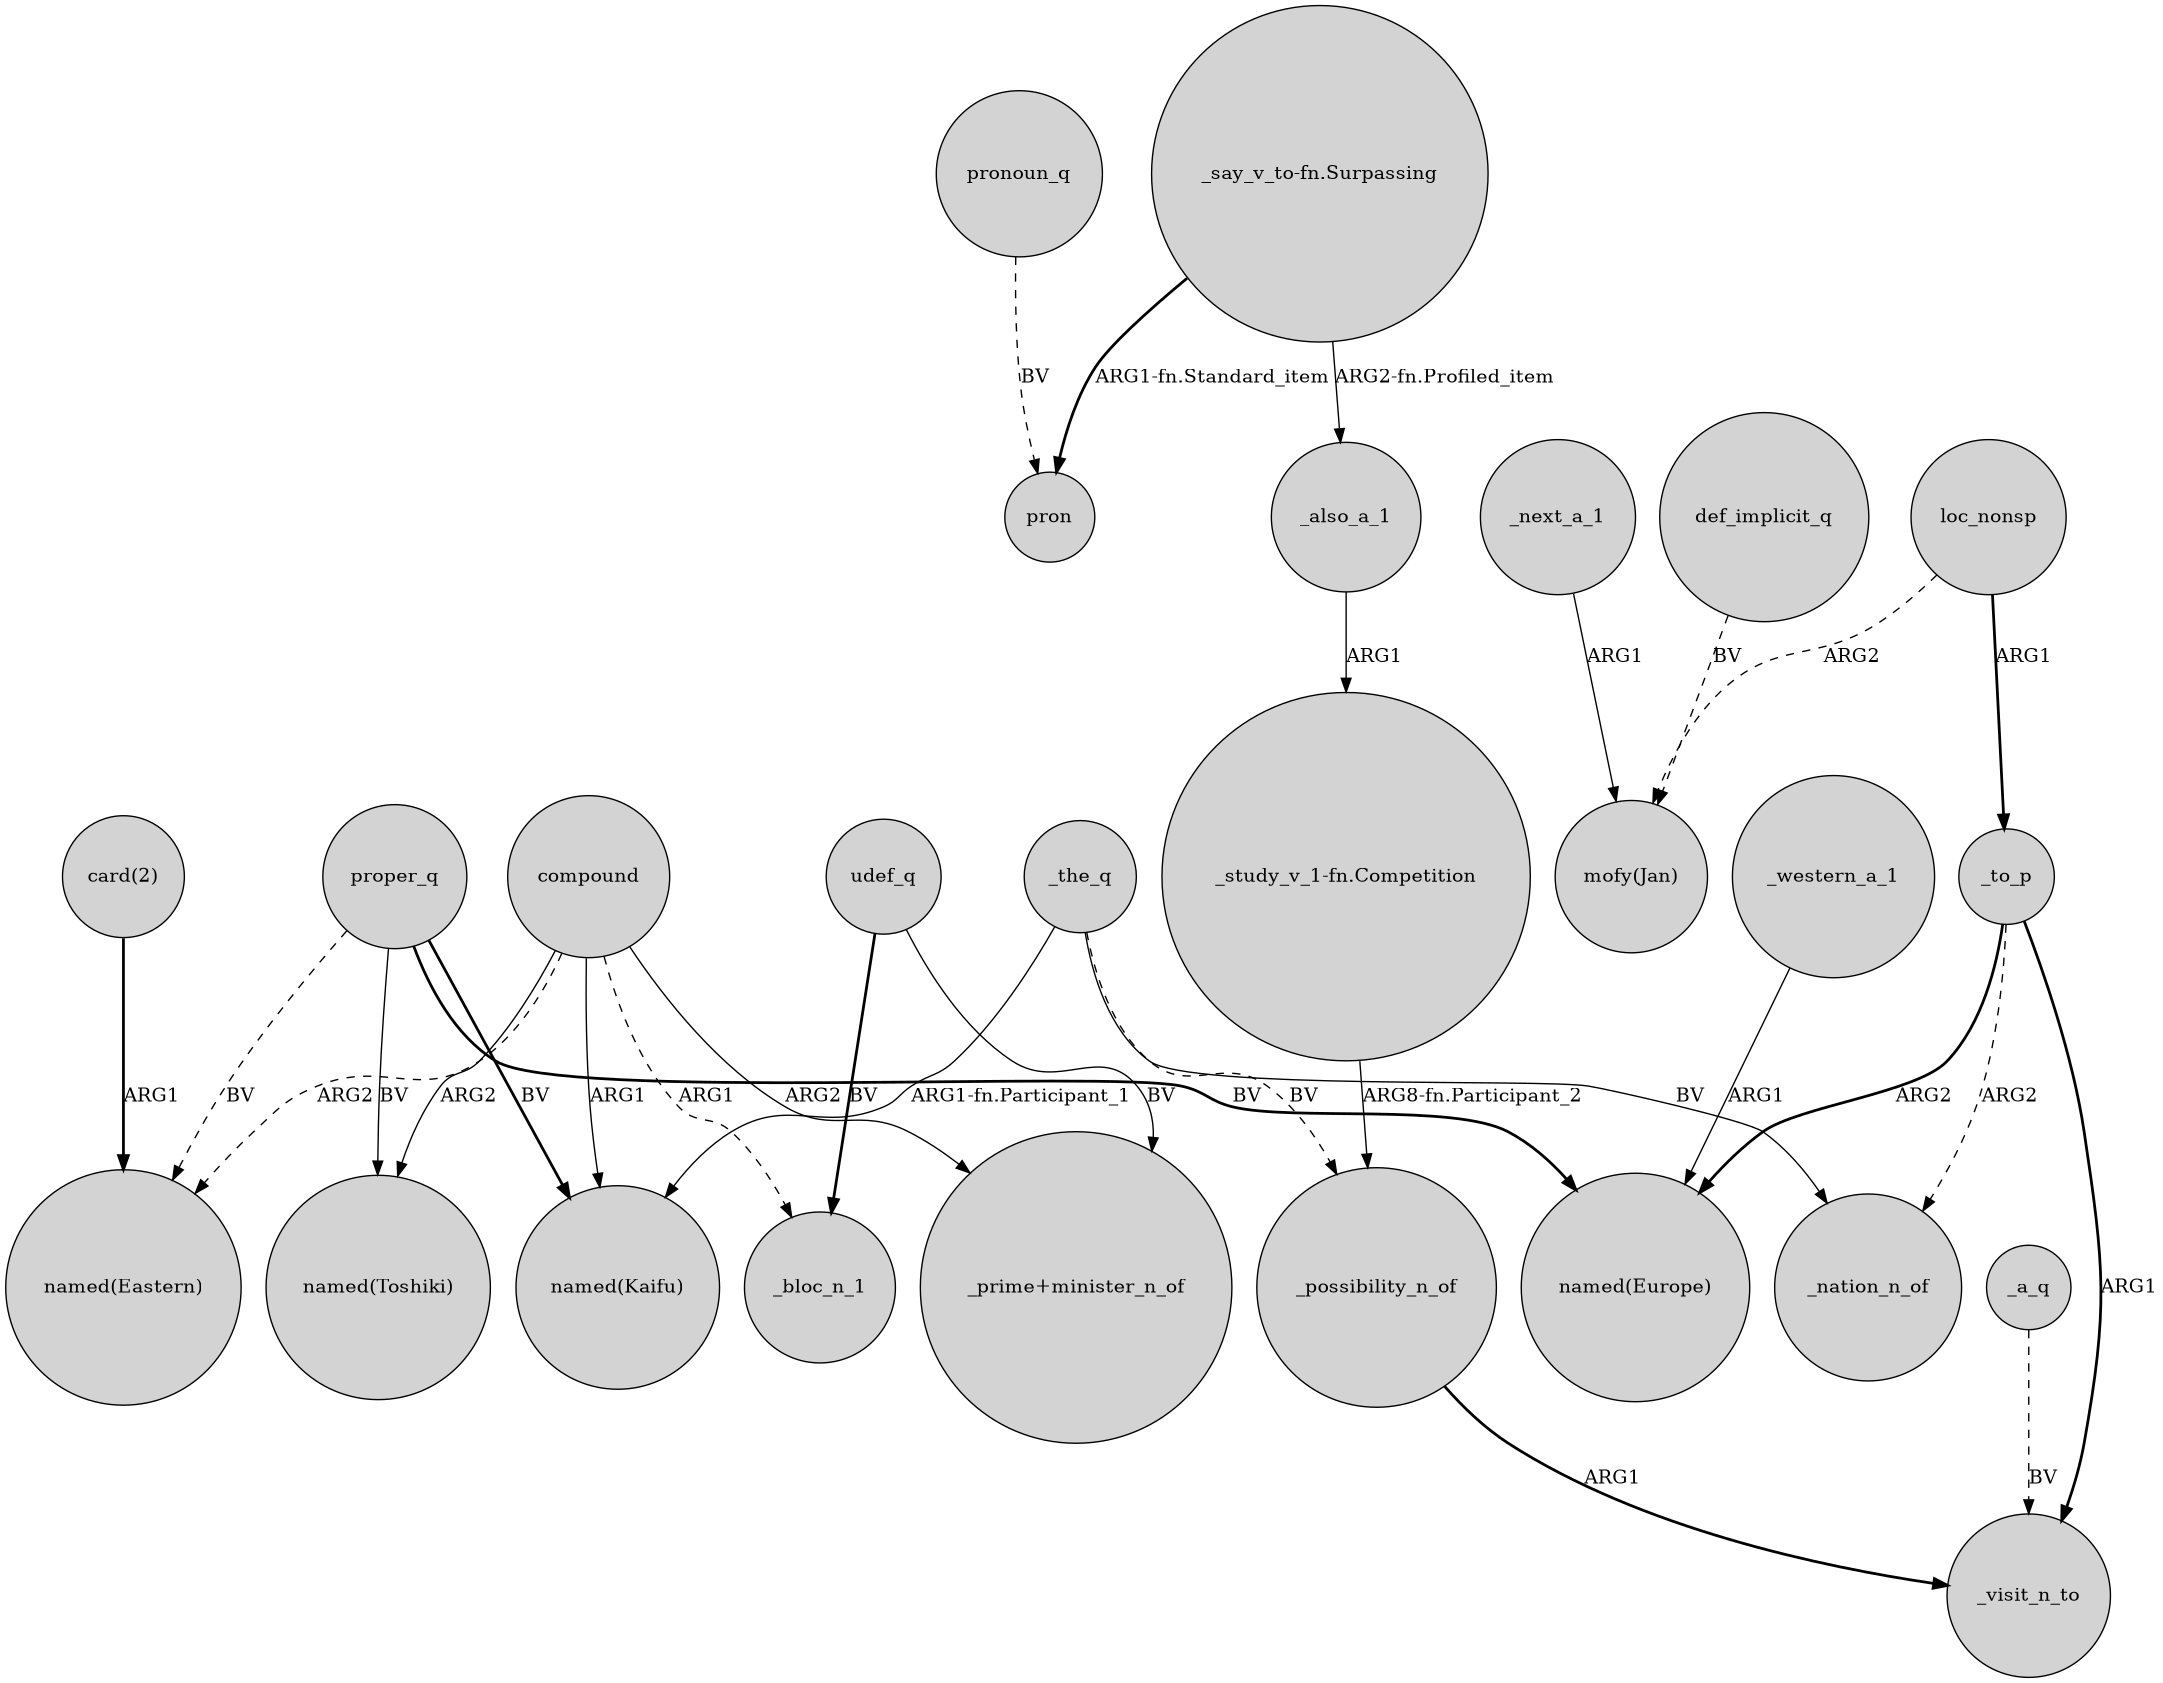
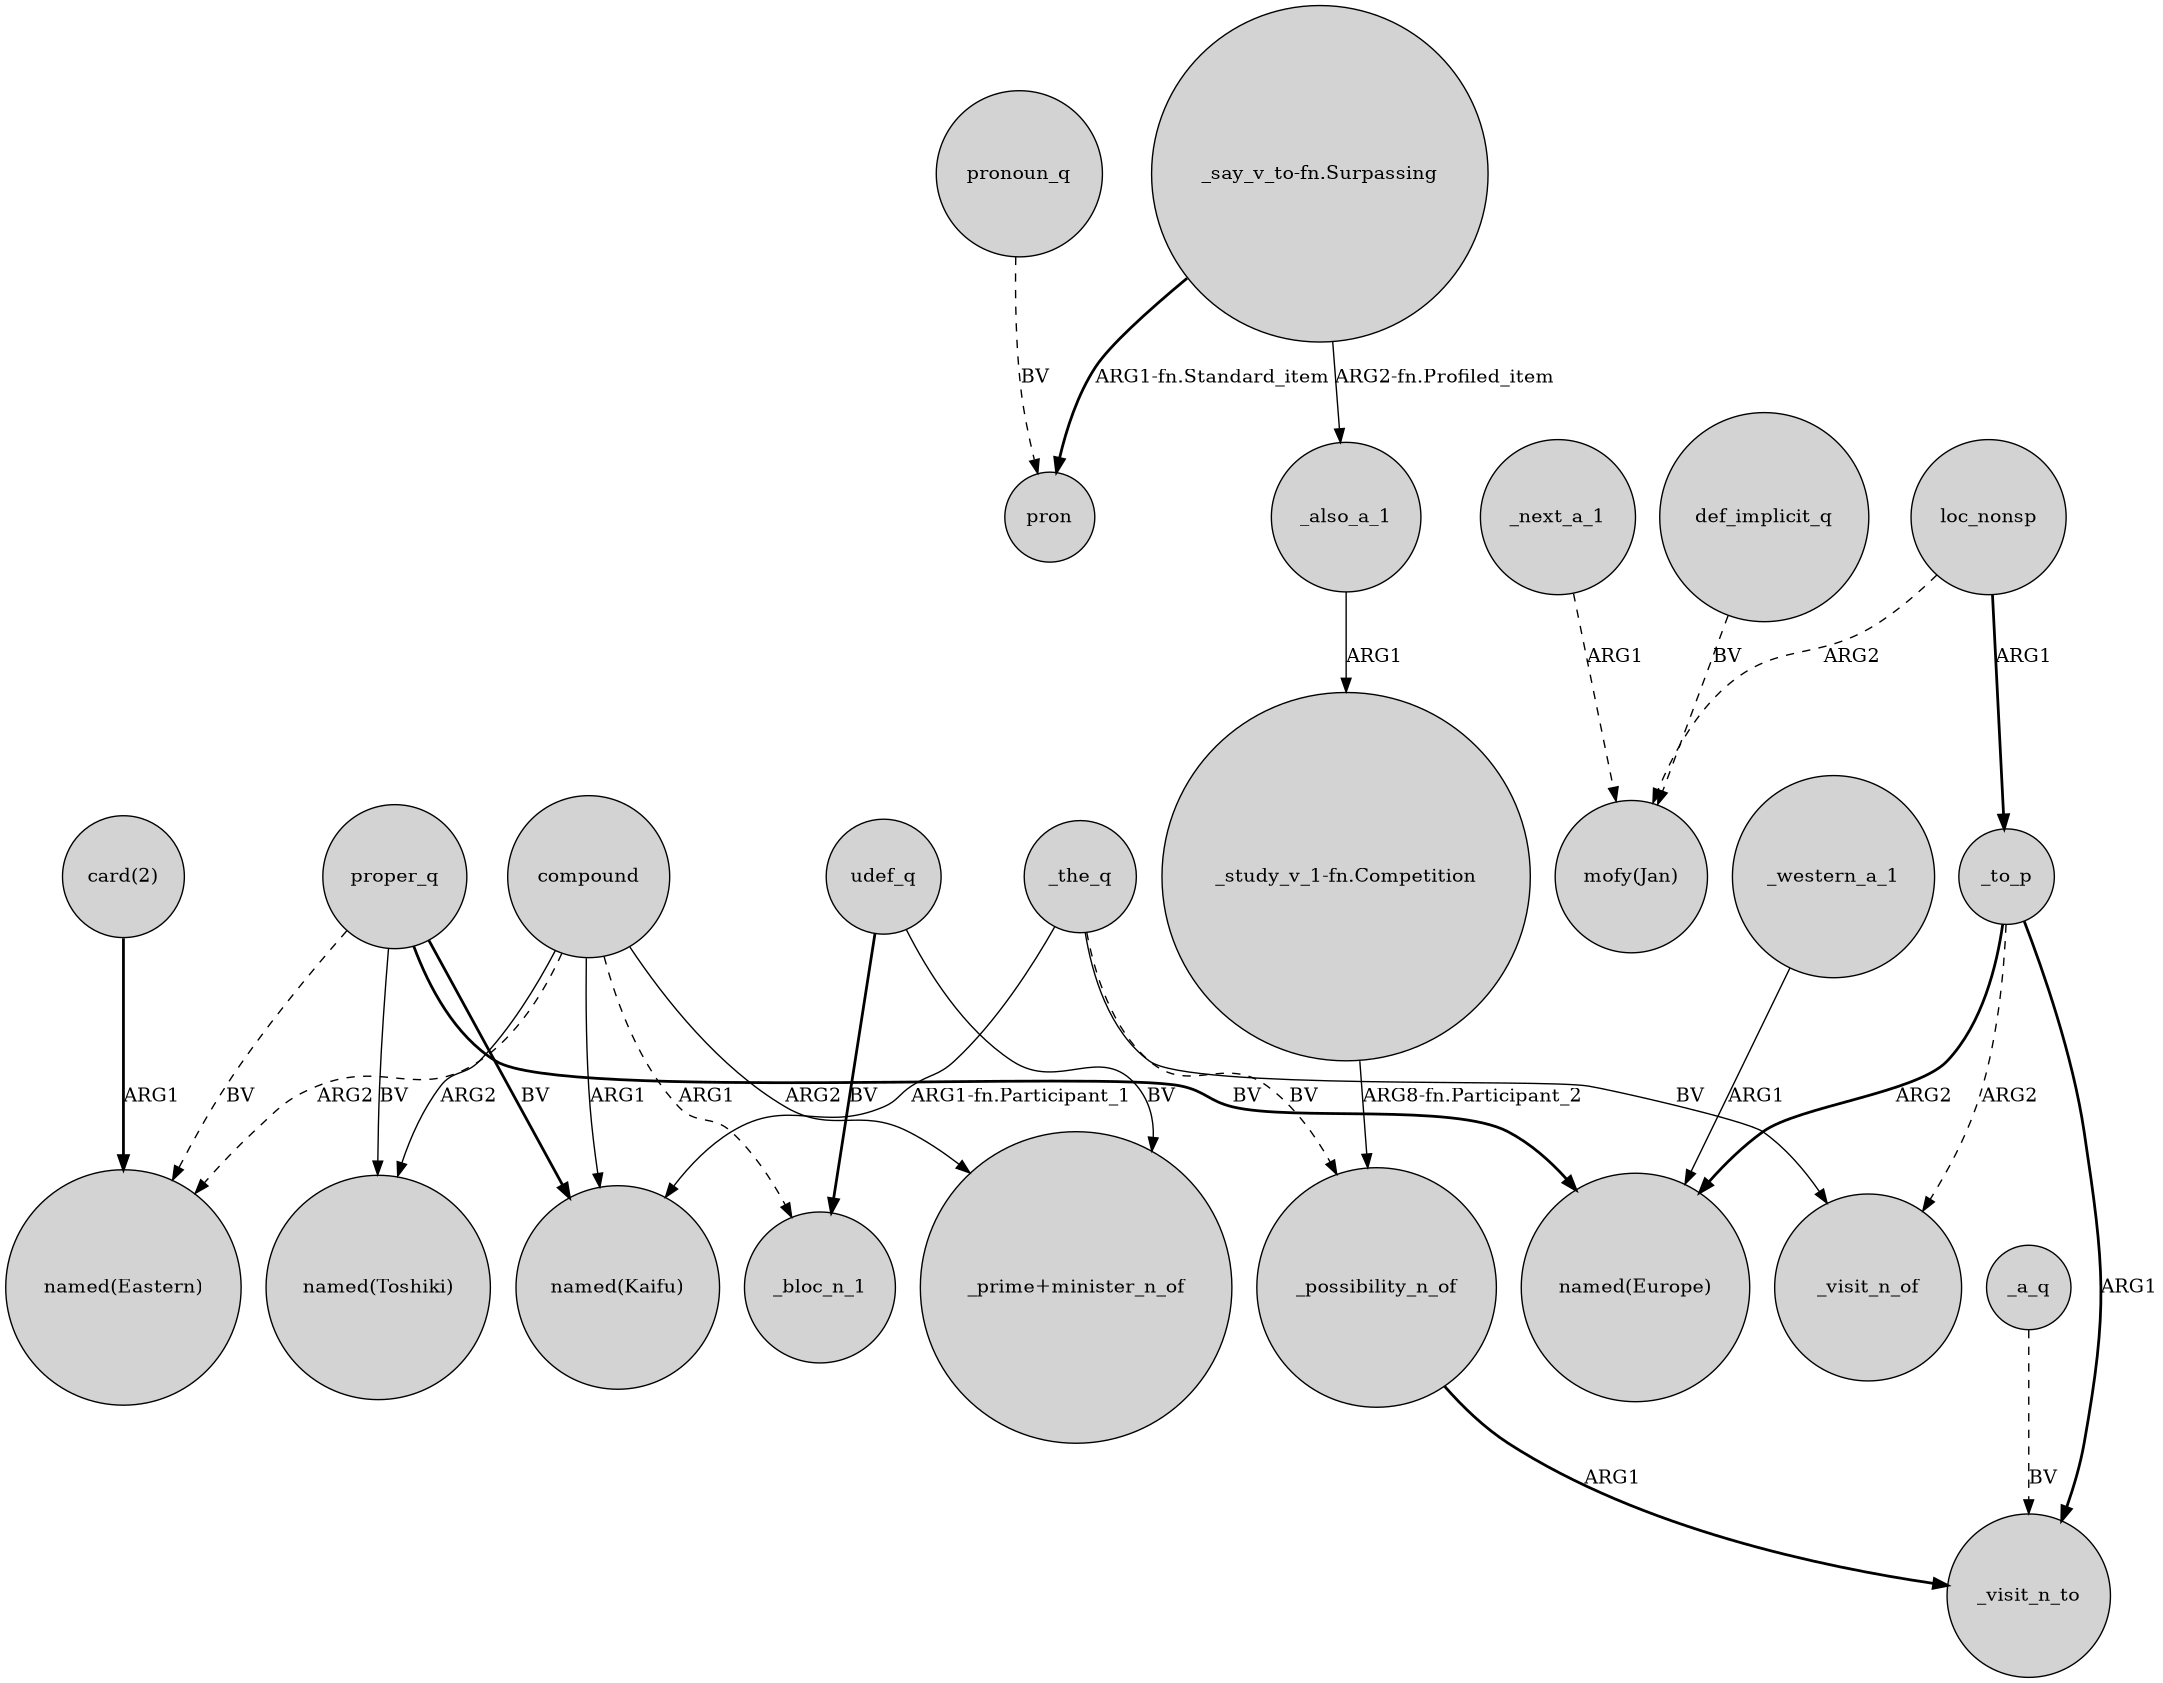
(1593, 690) -> (1593, 690)
(1868, 1287) -> (1868, 1287)
